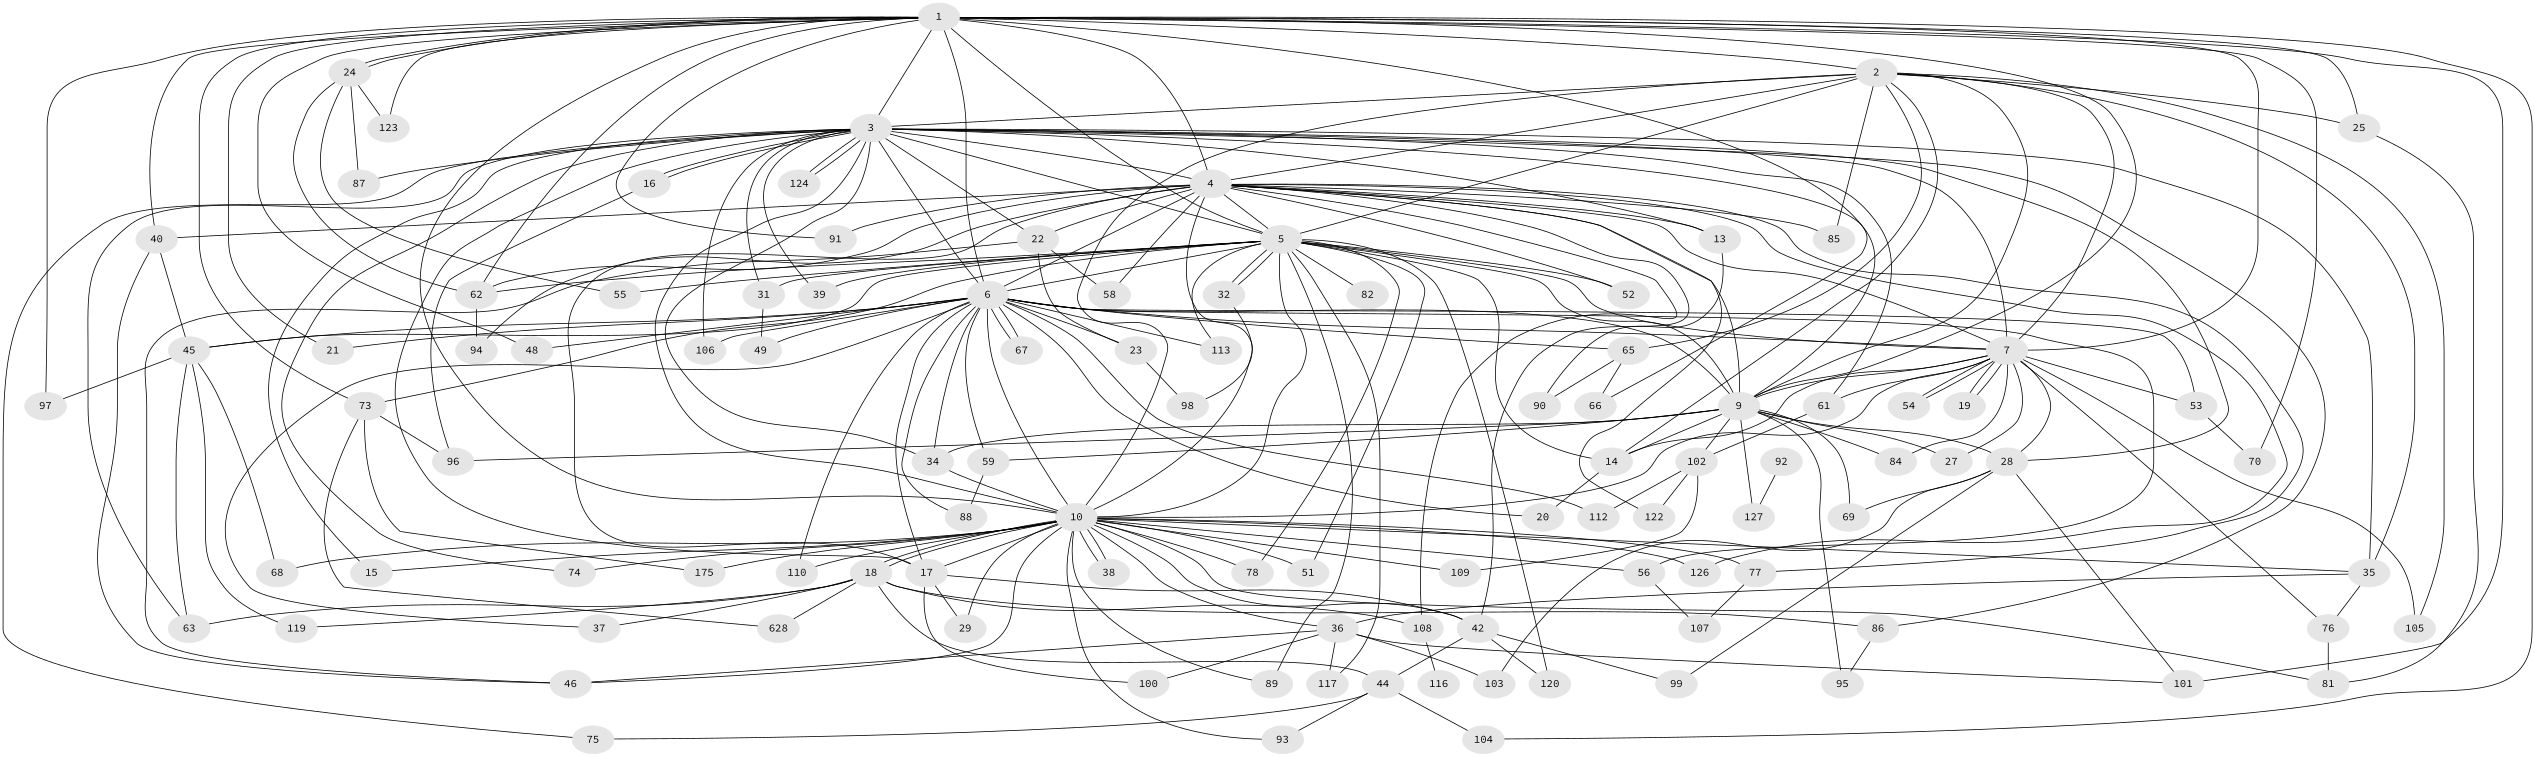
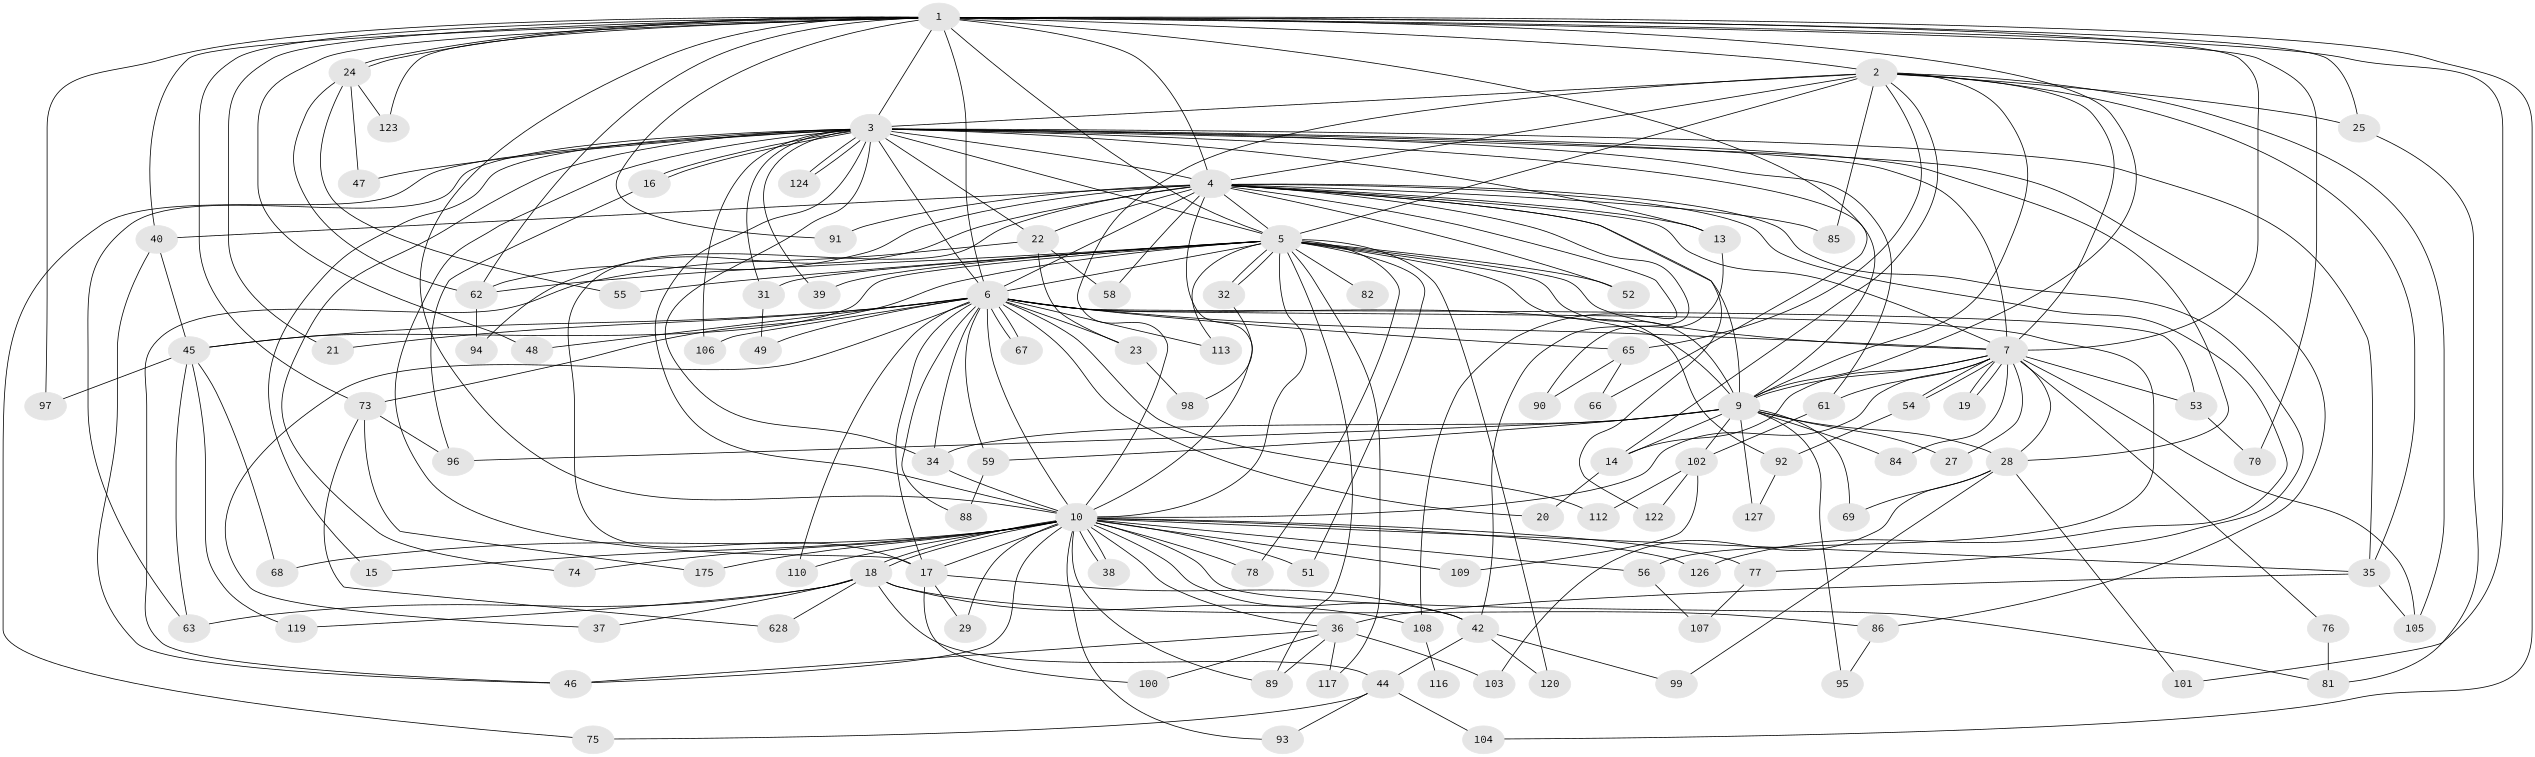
(359, 184) -> (359, 184)
(1494, 304) -> (1531, 305)
none -> (1845, 434)
(2349, 601) -> (2392, 601)
(1759, 665) -> (1305, 656)
